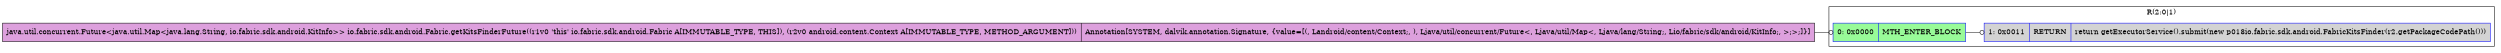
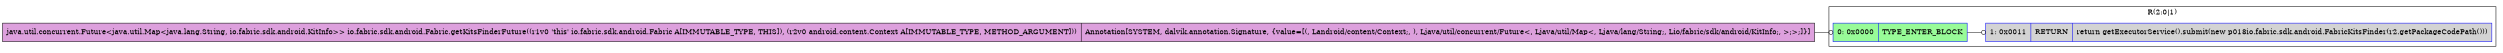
(1922, 32) -> (1923, 32)
